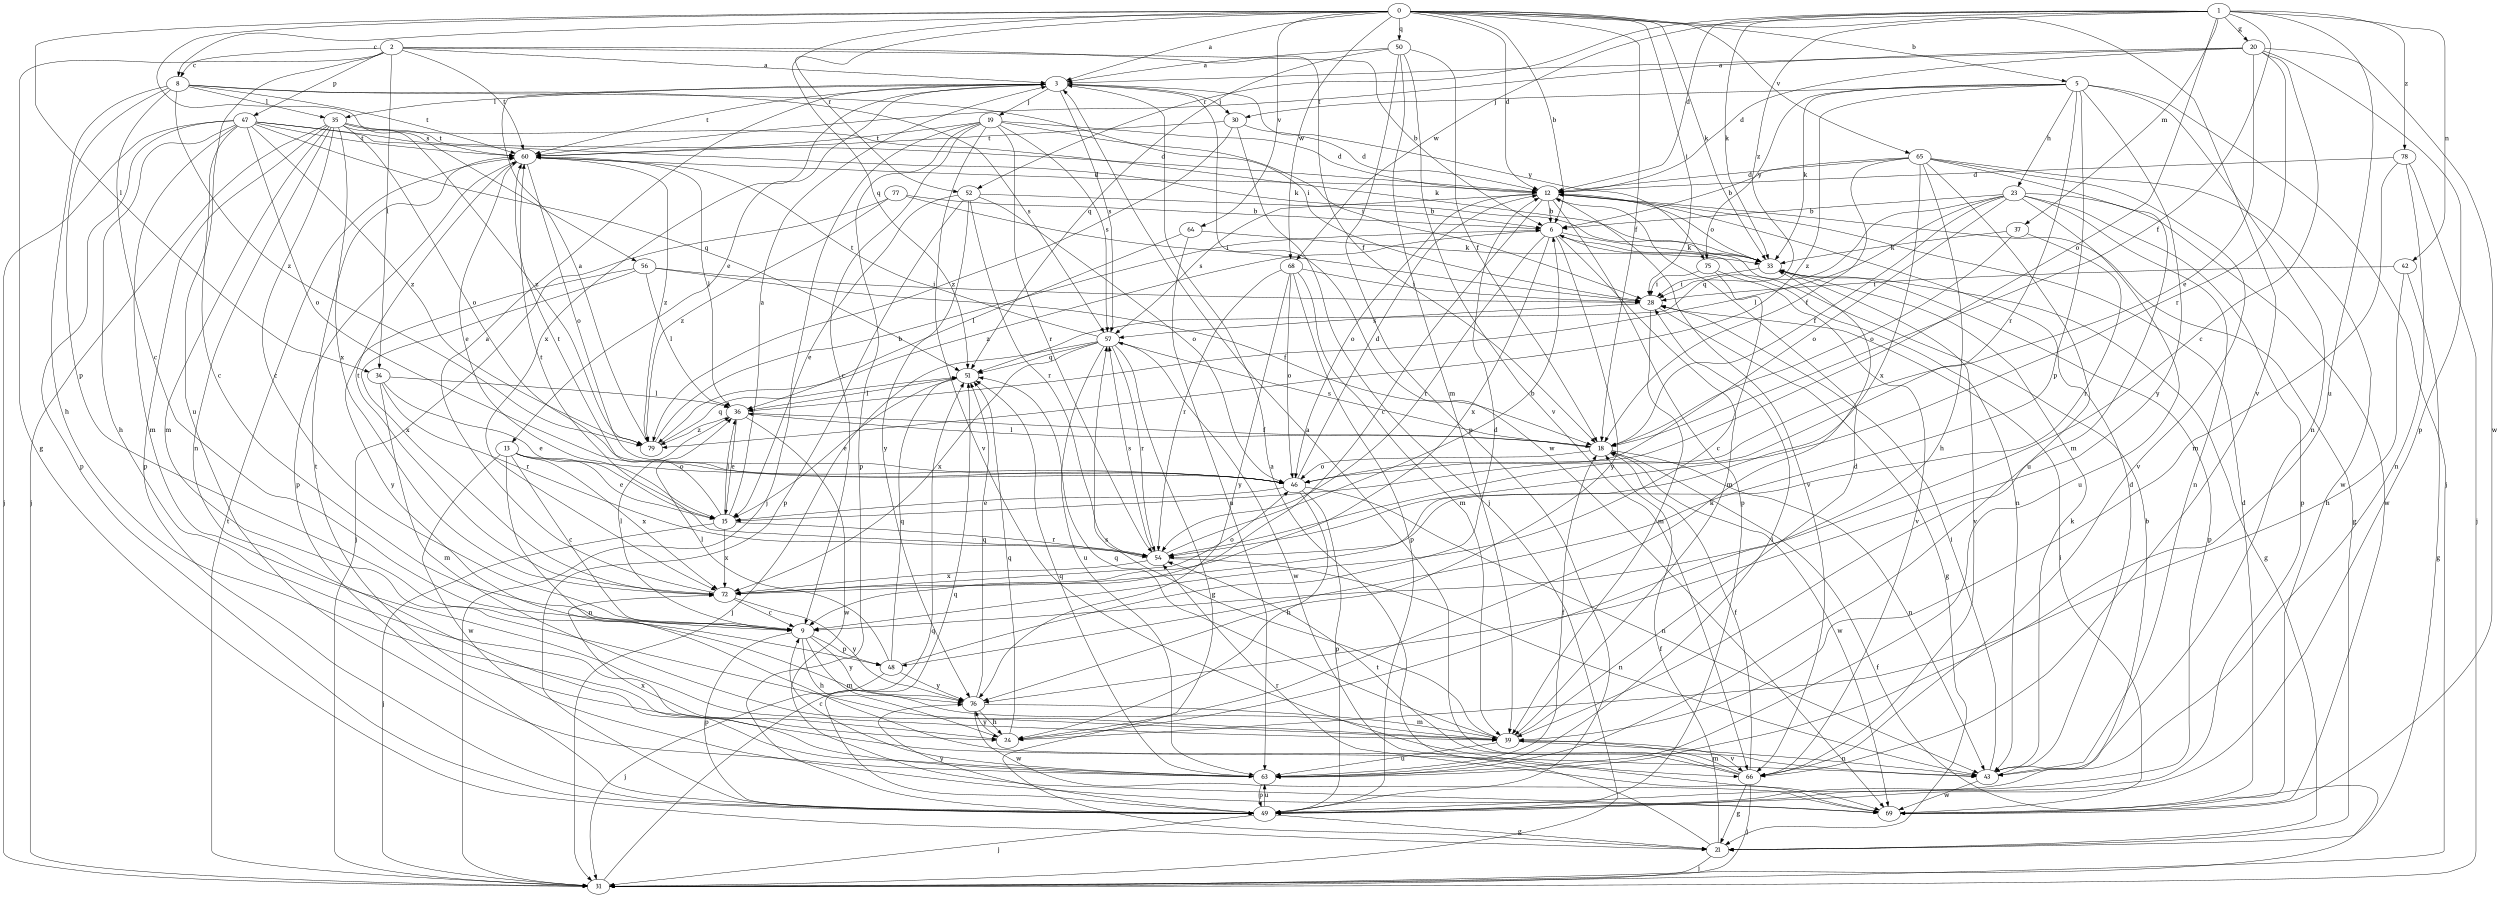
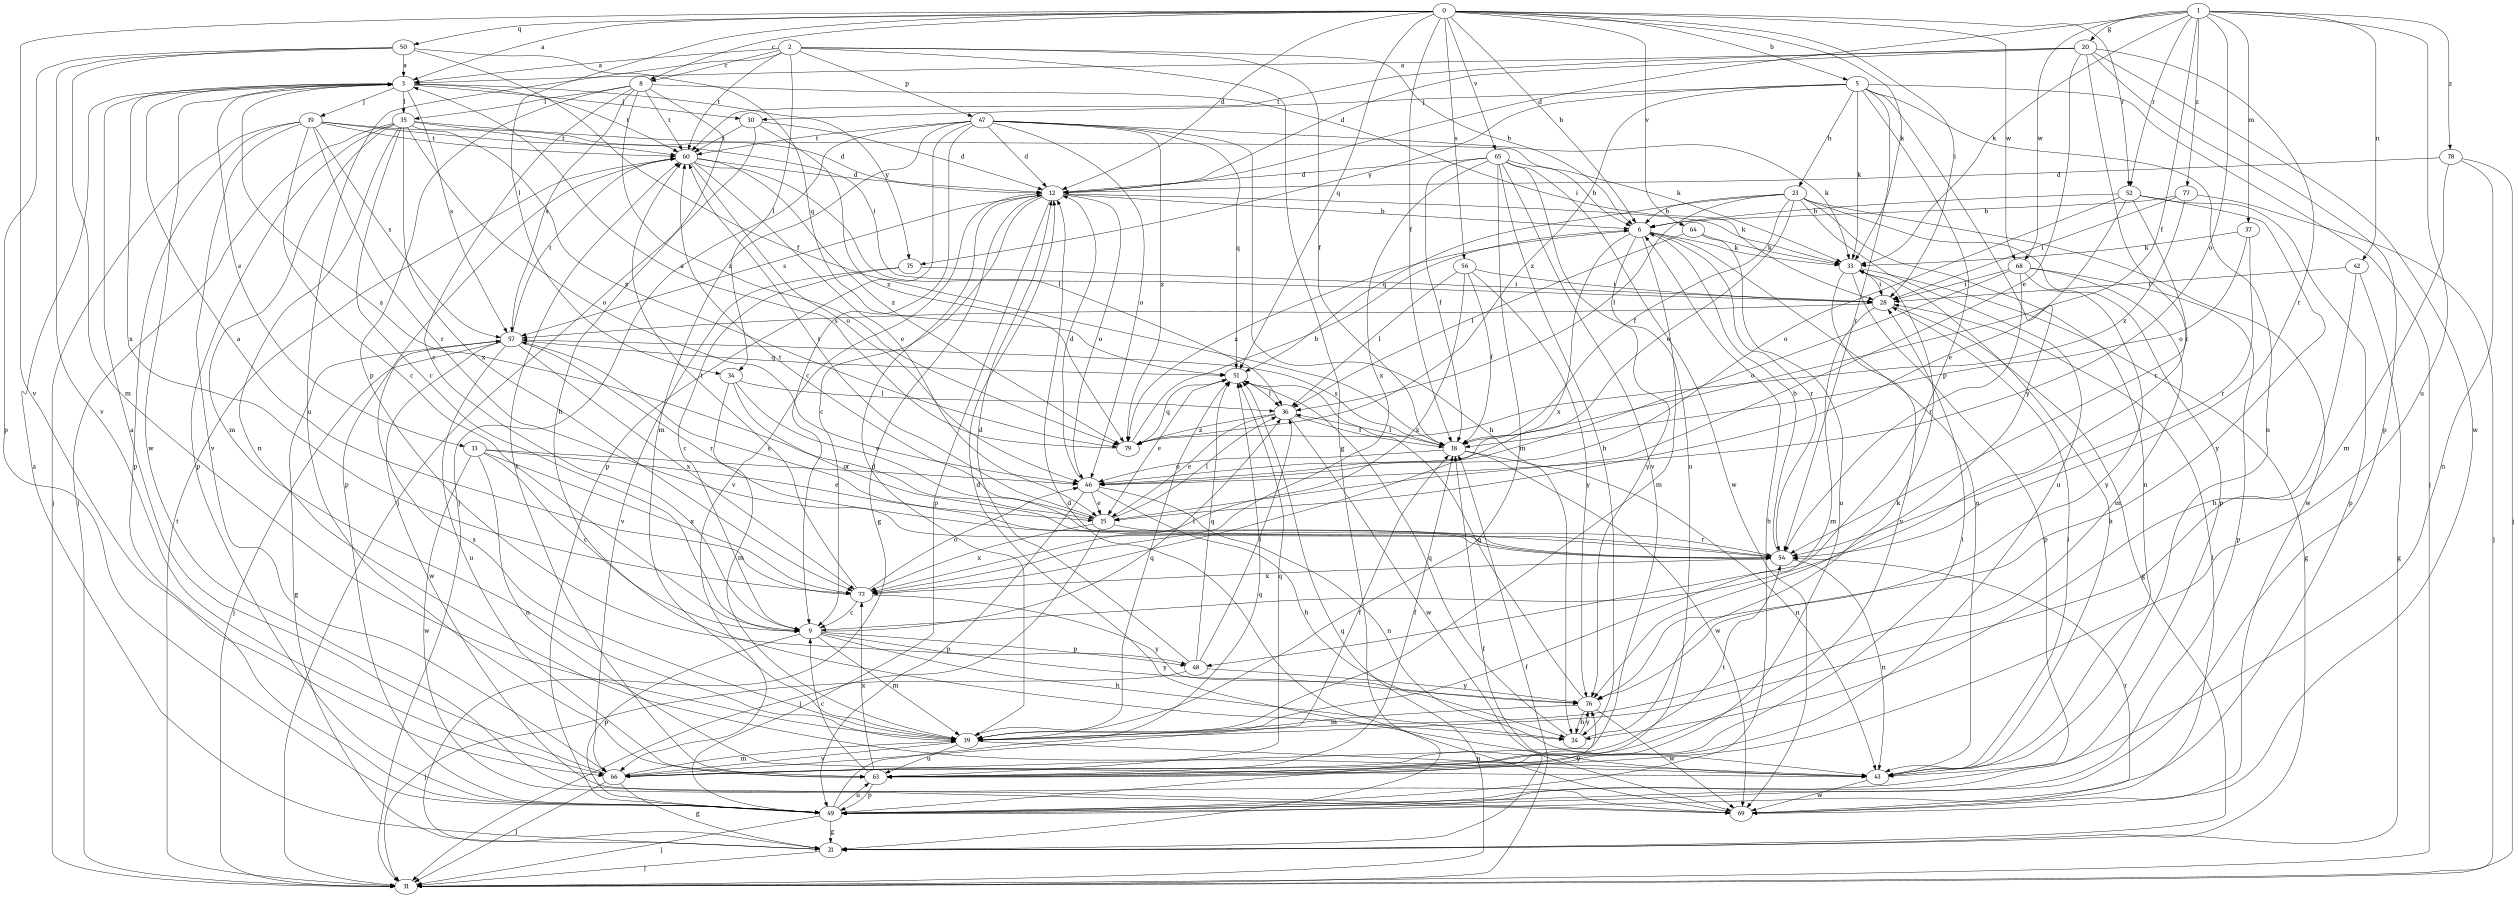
(1834, 34) -> (2196, 100)
(1712, 230) -> (1744, 230)
